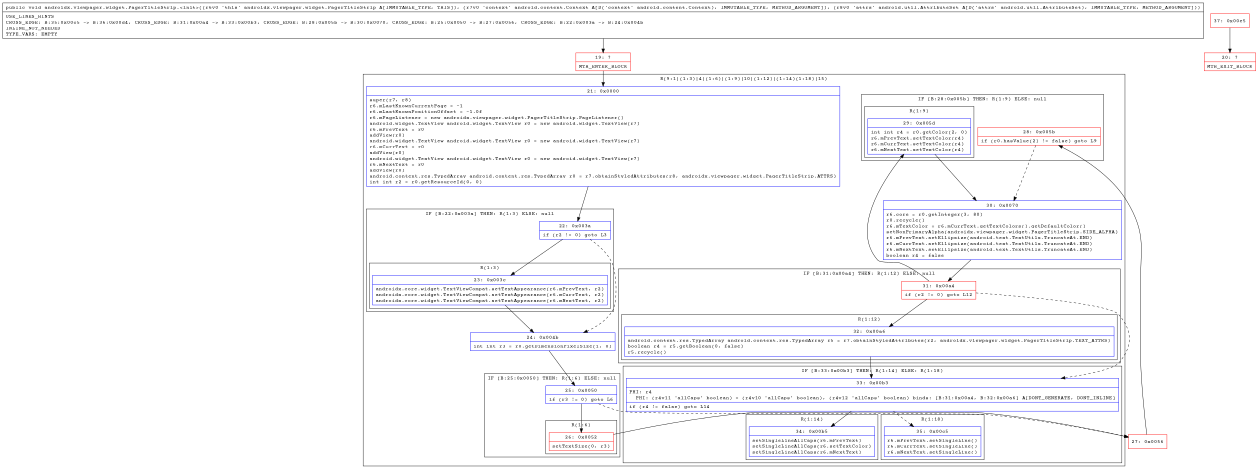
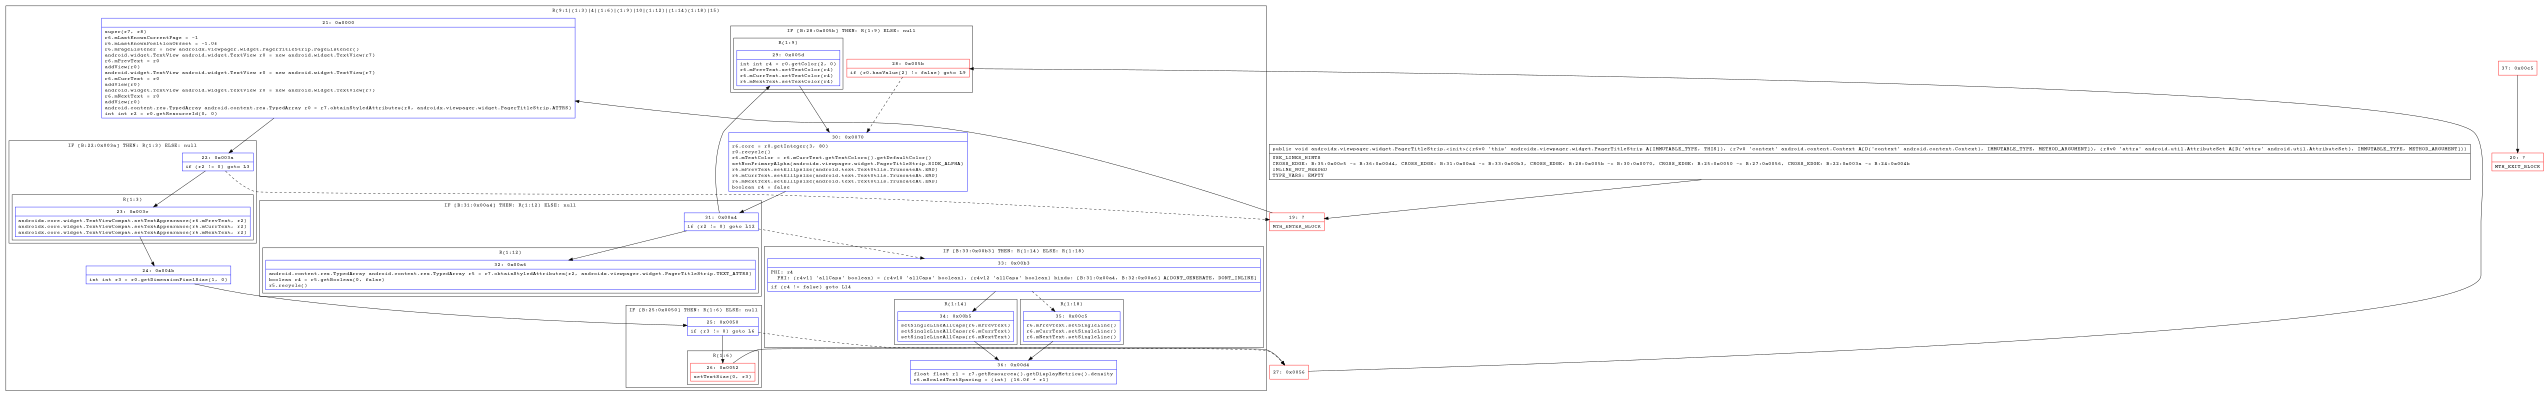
(610, 259) -> (742, 195)
(939, 290) -> (721, 222)
(871, 369) -> none
none -> (1014, 372)
(812, 446) -> (956, 331)
